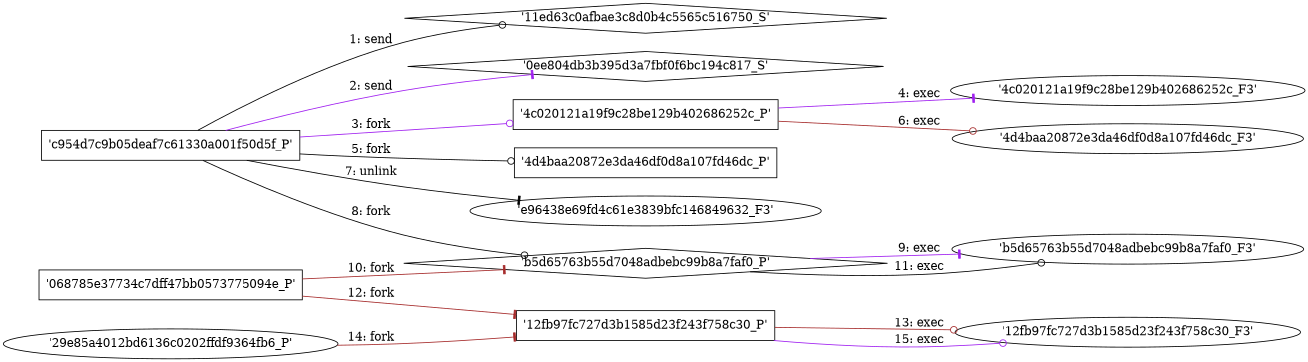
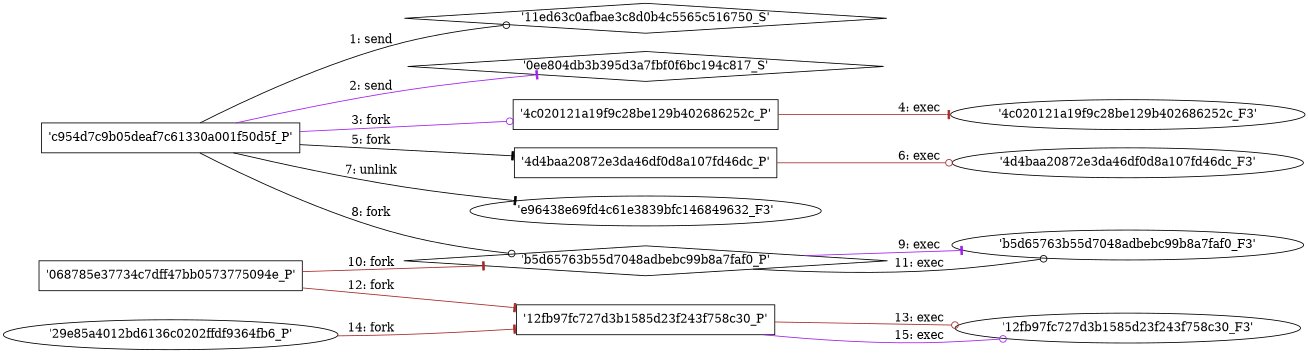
(875, 103) -> (862, 115)
(874, 126) -> (861, 163)
(404, 158) -> (405, 150)
